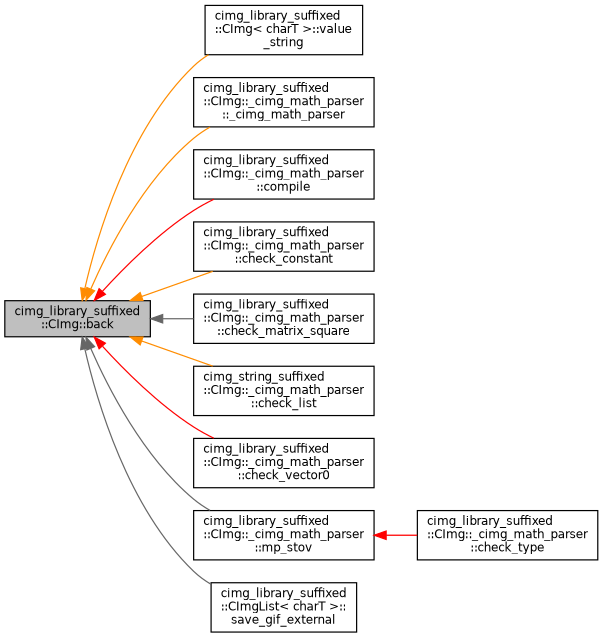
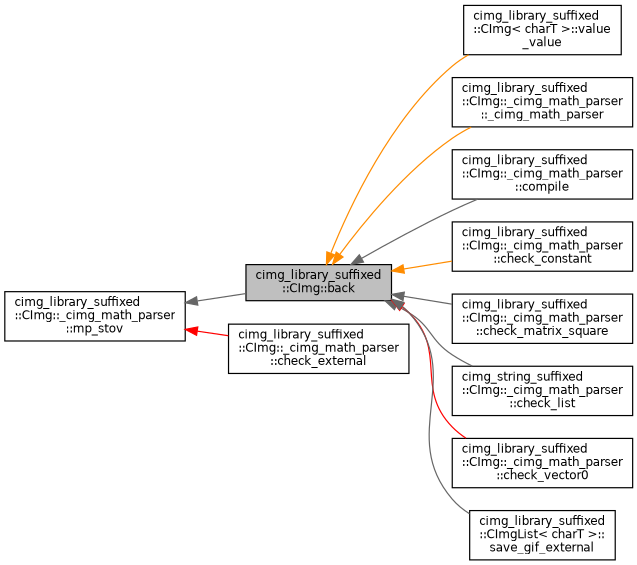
(284, 30) -> (542, 30)
(154, 240) -> (419, 227)
(177, 354) -> (433, 337)
(140, 438) -> (222, 297)
(508, 535) -> (319, 349)
